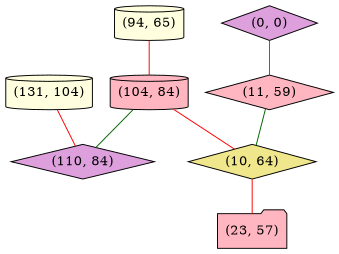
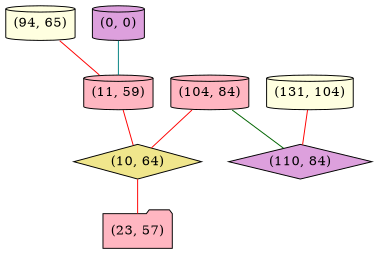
(270, 23) -> (118, 23)
(149, 58) -> (80, 58)
(270, 92) -> (118, 92)
(261, 127) -> (128, 128)
